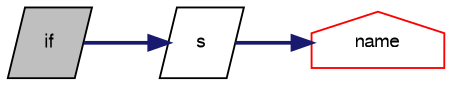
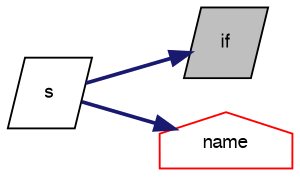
(116, 43) -> (129, 71)
